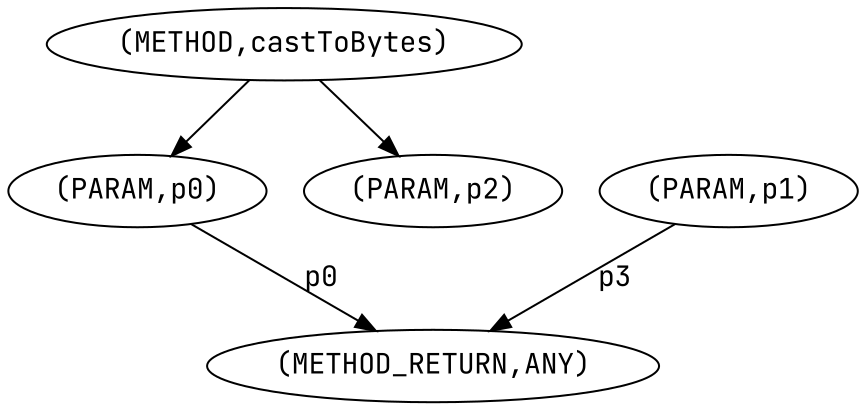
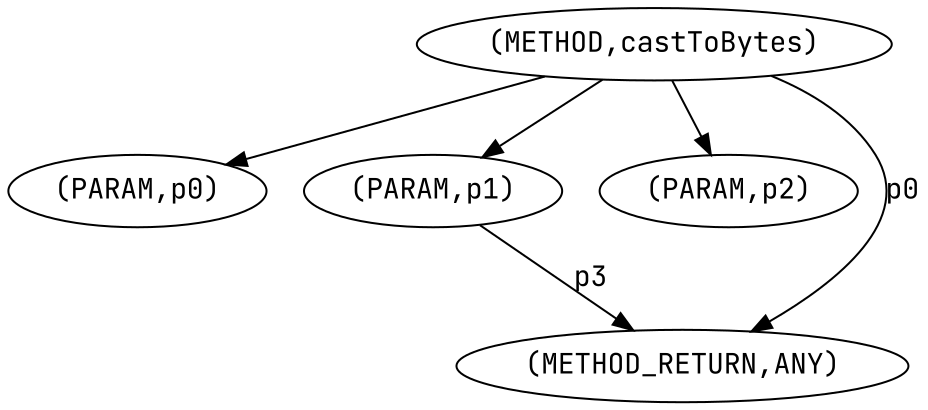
none -> (551, 113)
(275, 272) -> (885, 197)
